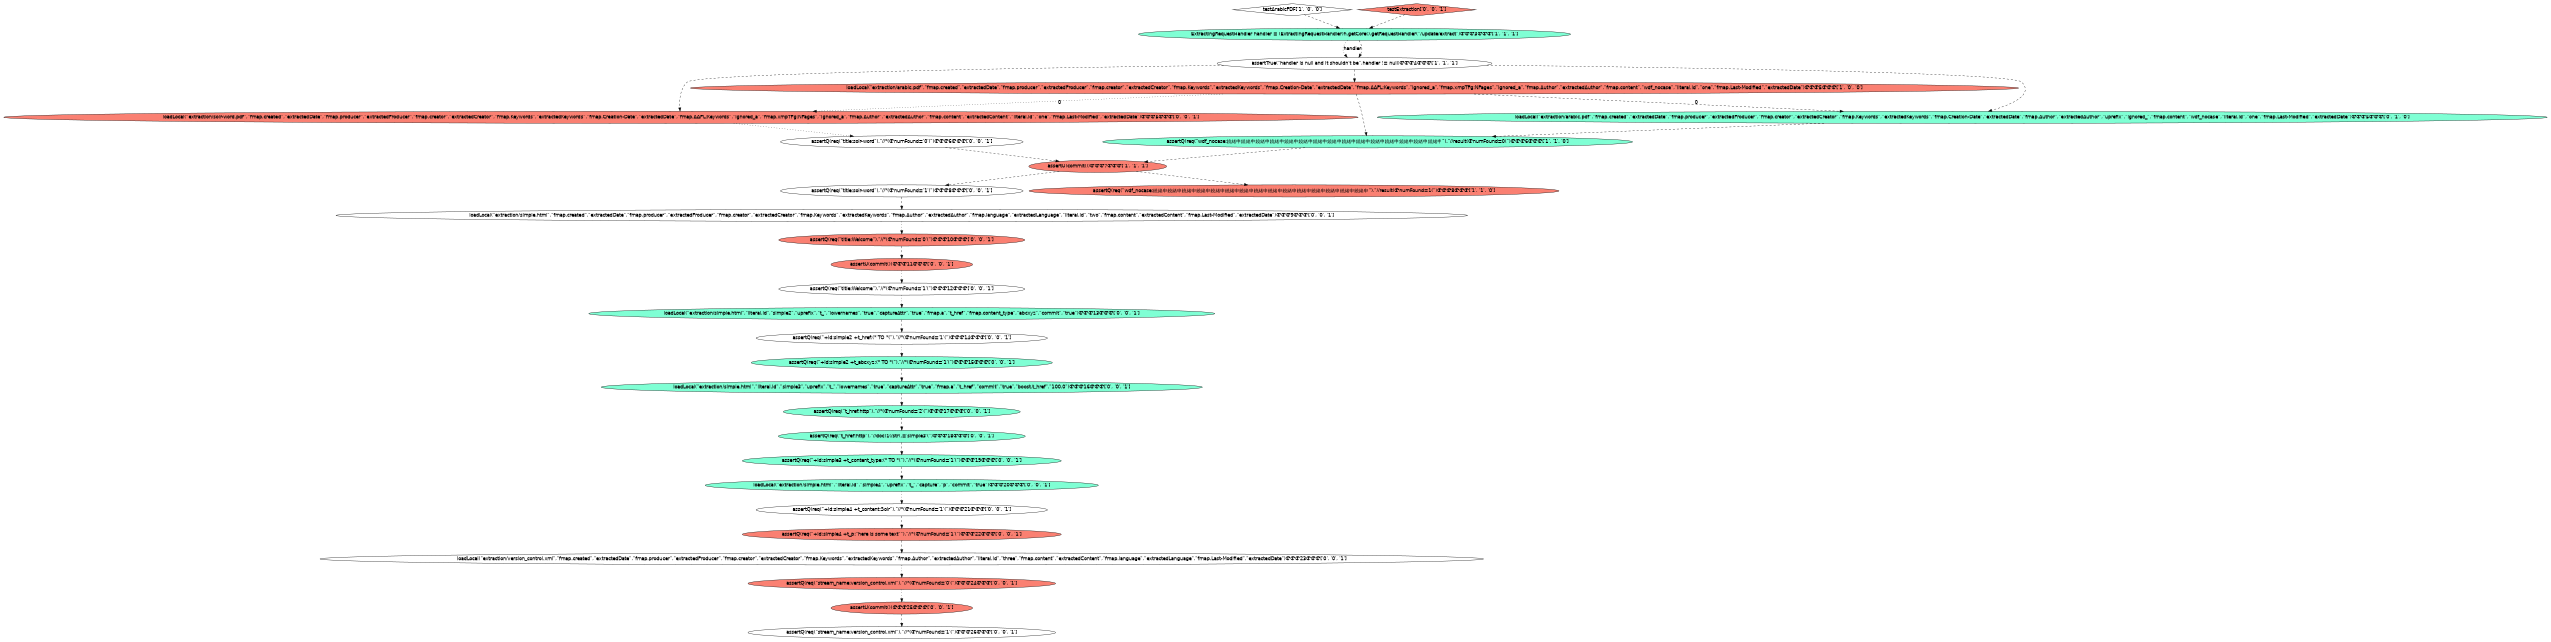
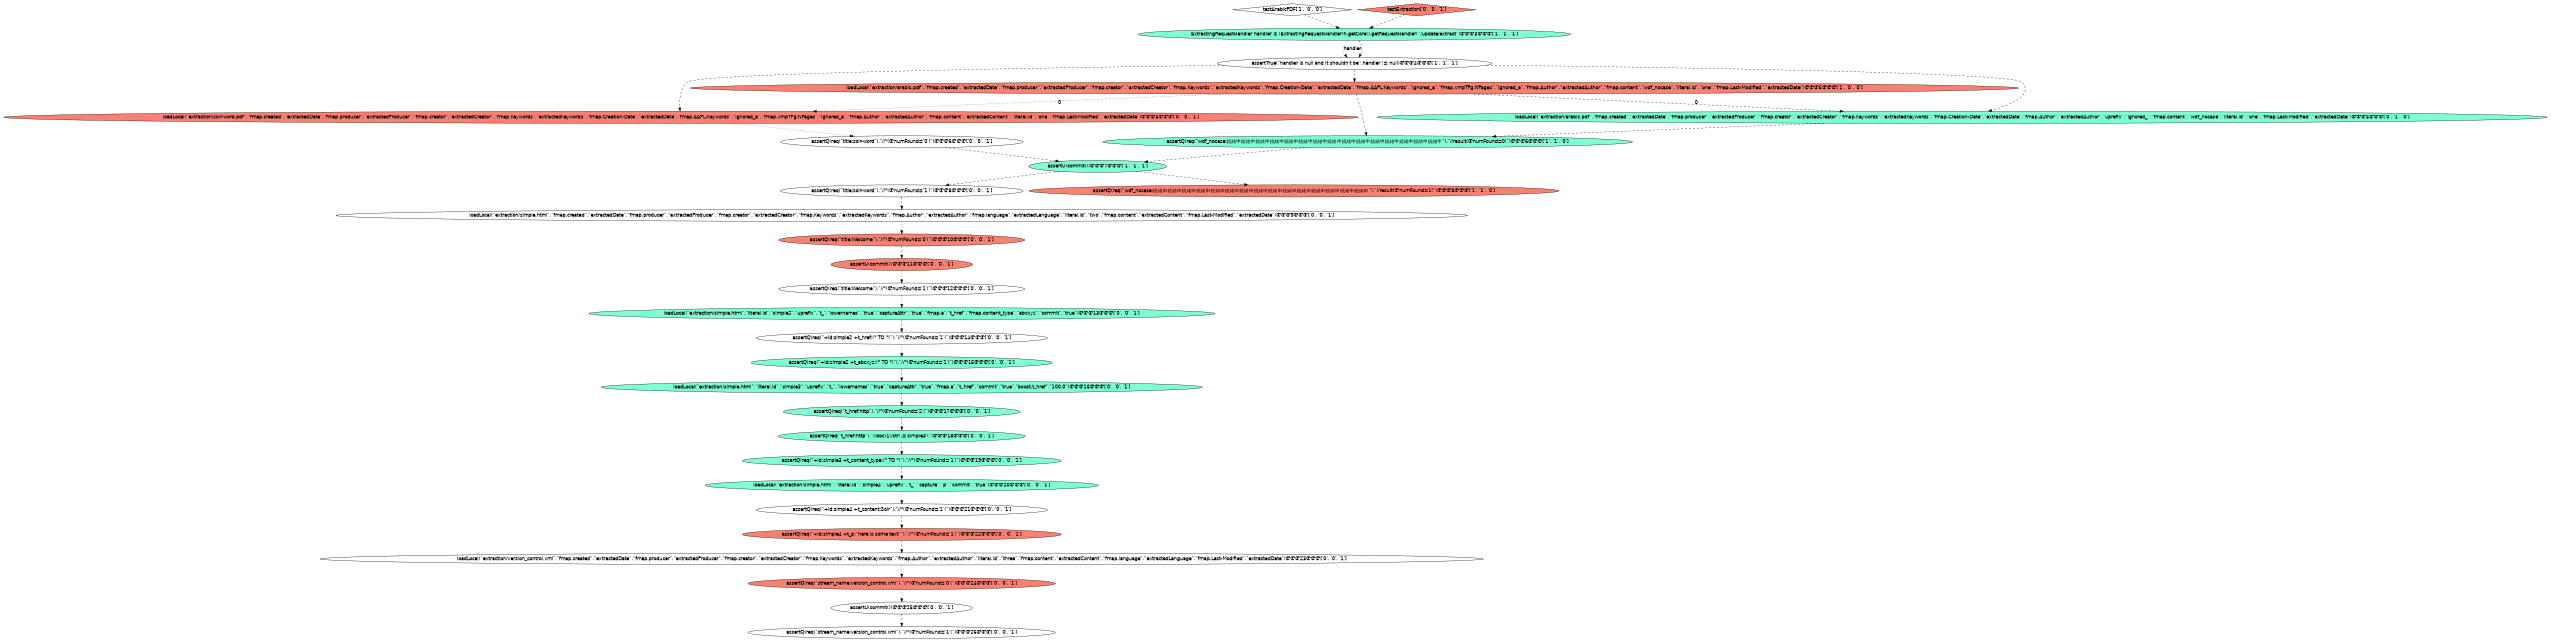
(1098, 166) -> (1098, 166)
(902, 608) -> (902, 608)
